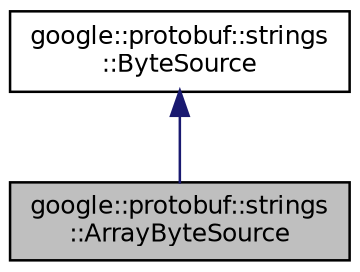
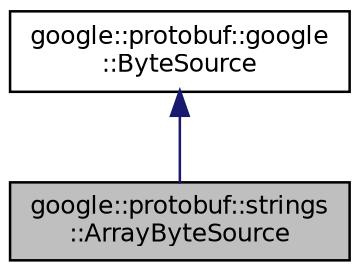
(180, 52) -> (180, 52)
